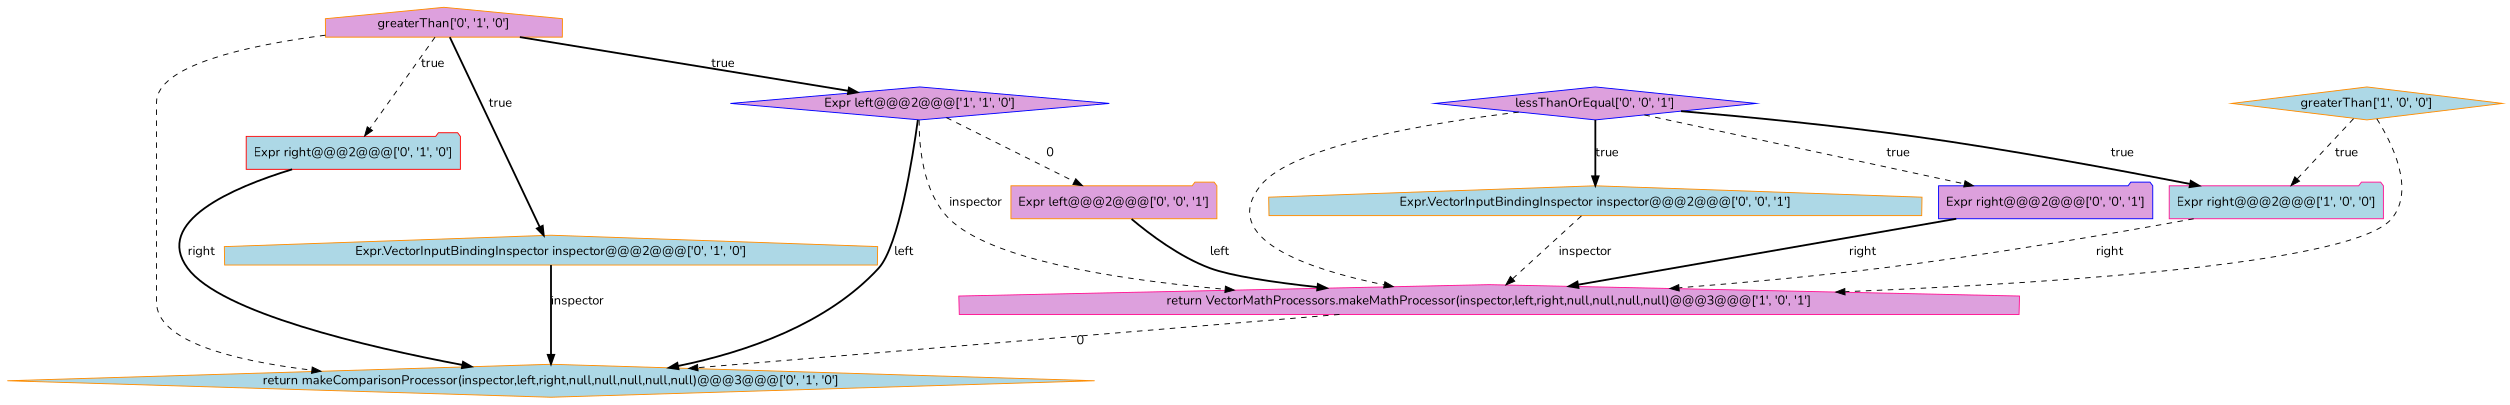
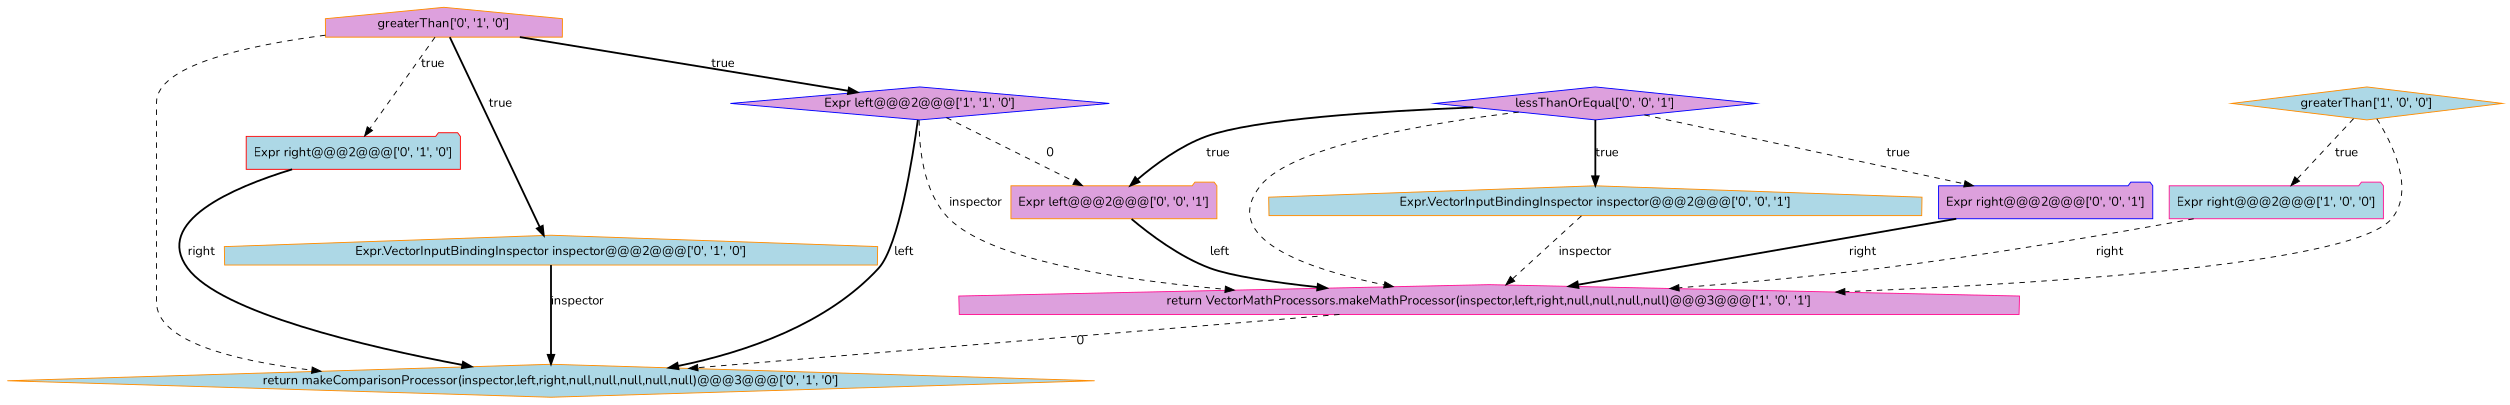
(1937, 140) -> (1298, 119)
